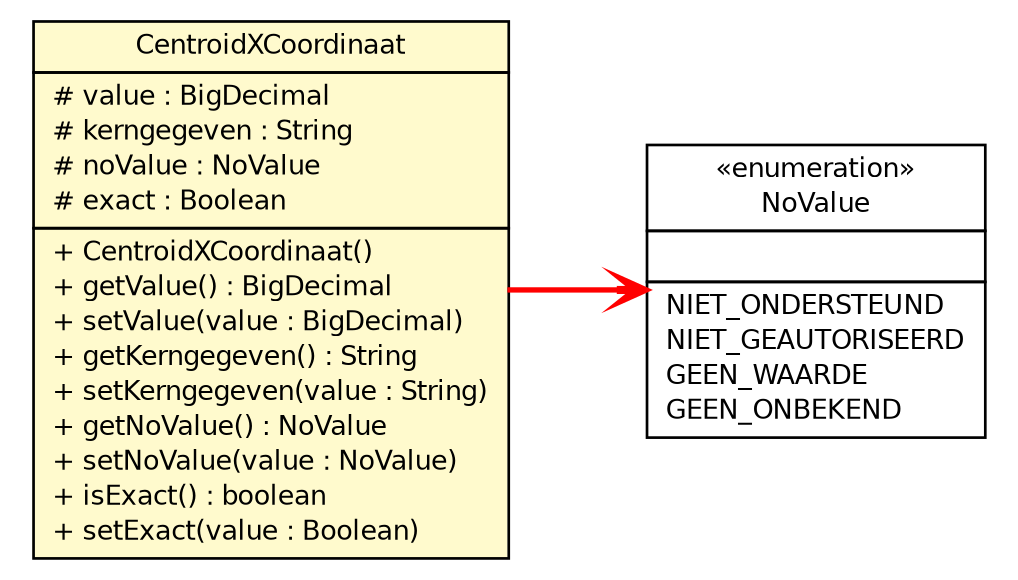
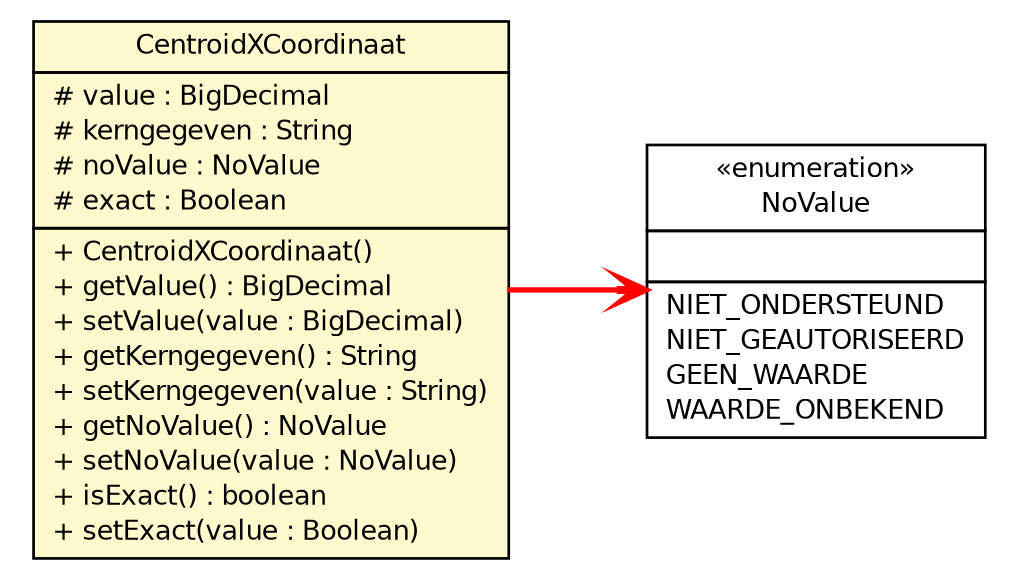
(784, 411) -> (805, 411)
